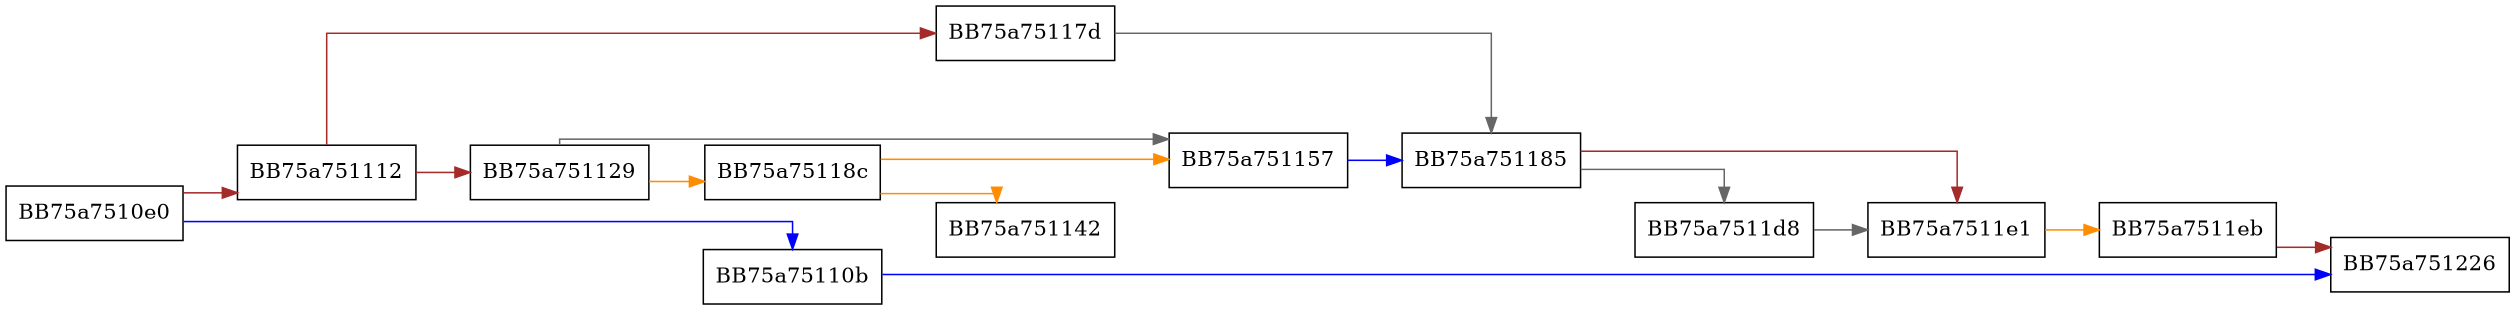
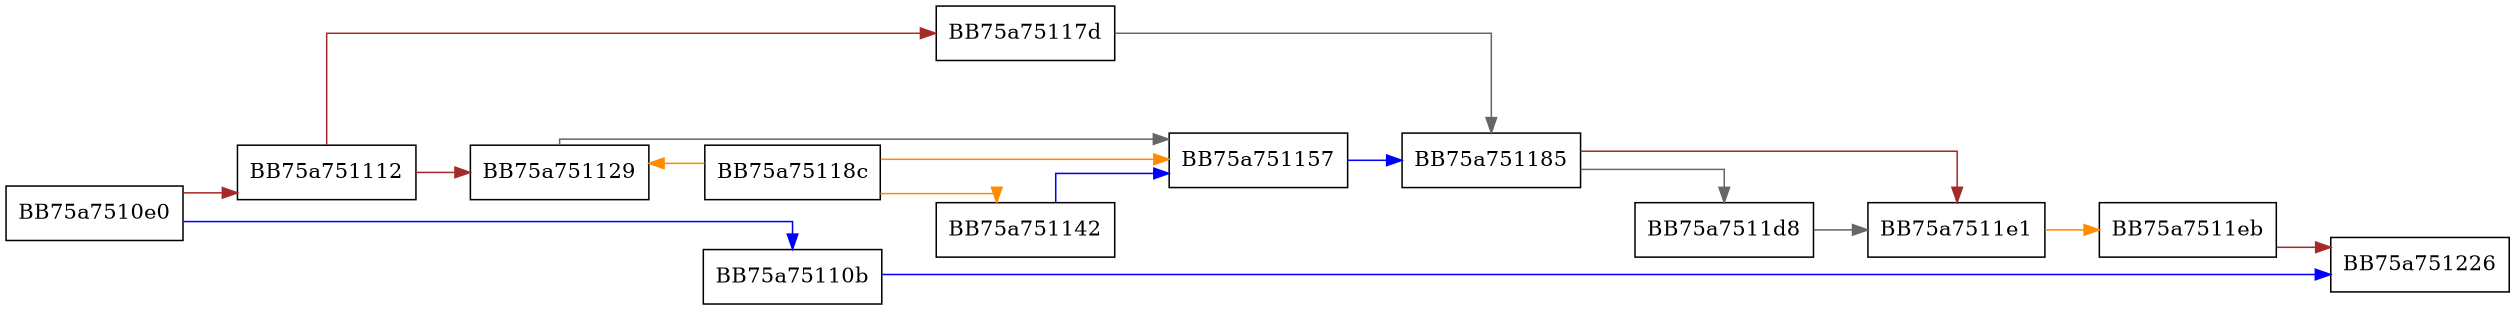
none -> (1090, 173)
(669, 182) -> (684, 163)
